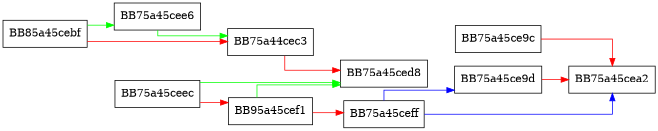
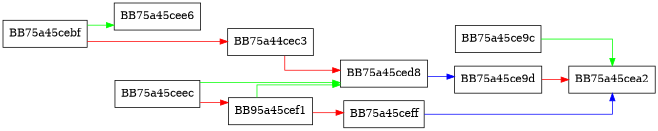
(45, 34) -> (45, 34)
(186, 36) -> none
(586, 39) -> (586, 39)
(410, 90) -> (437, 77)
